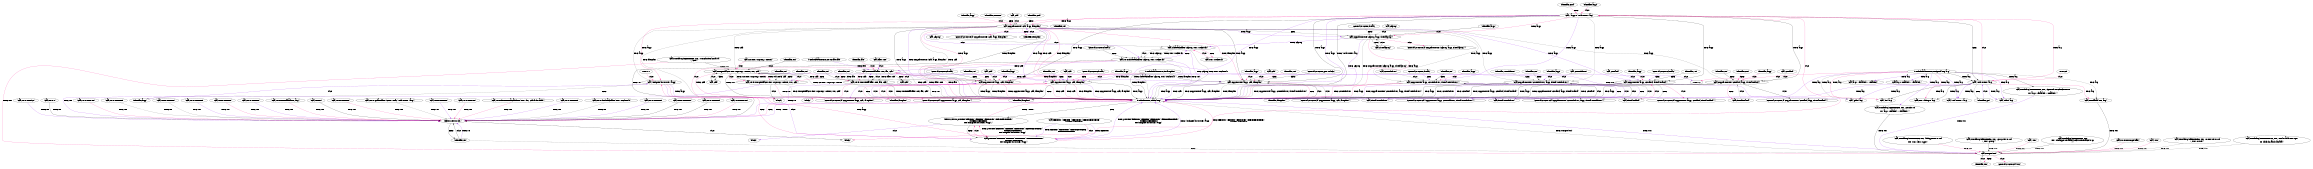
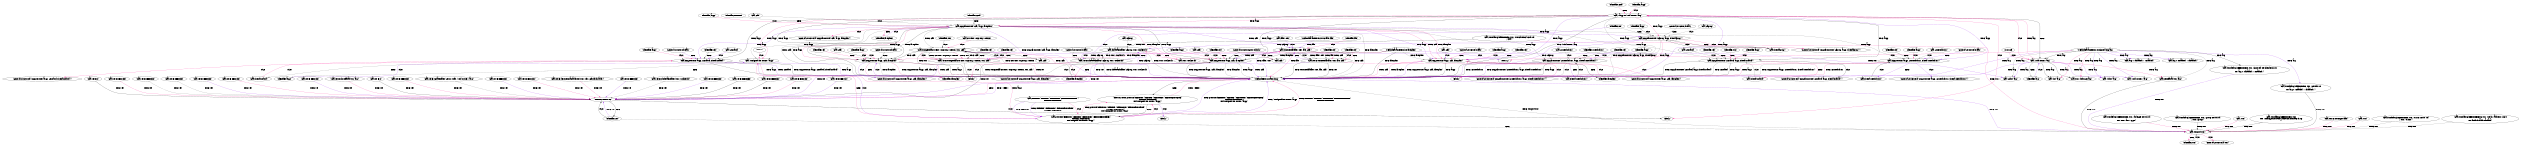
(1008, 66) -> (1152, 30)
(285, 100) -> (345, 79)
(1984, 100) -> (2033, 79)
